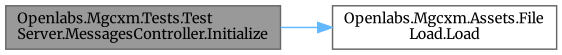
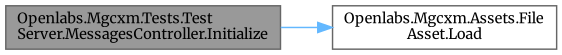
(445, 27) -> (445, 27)
